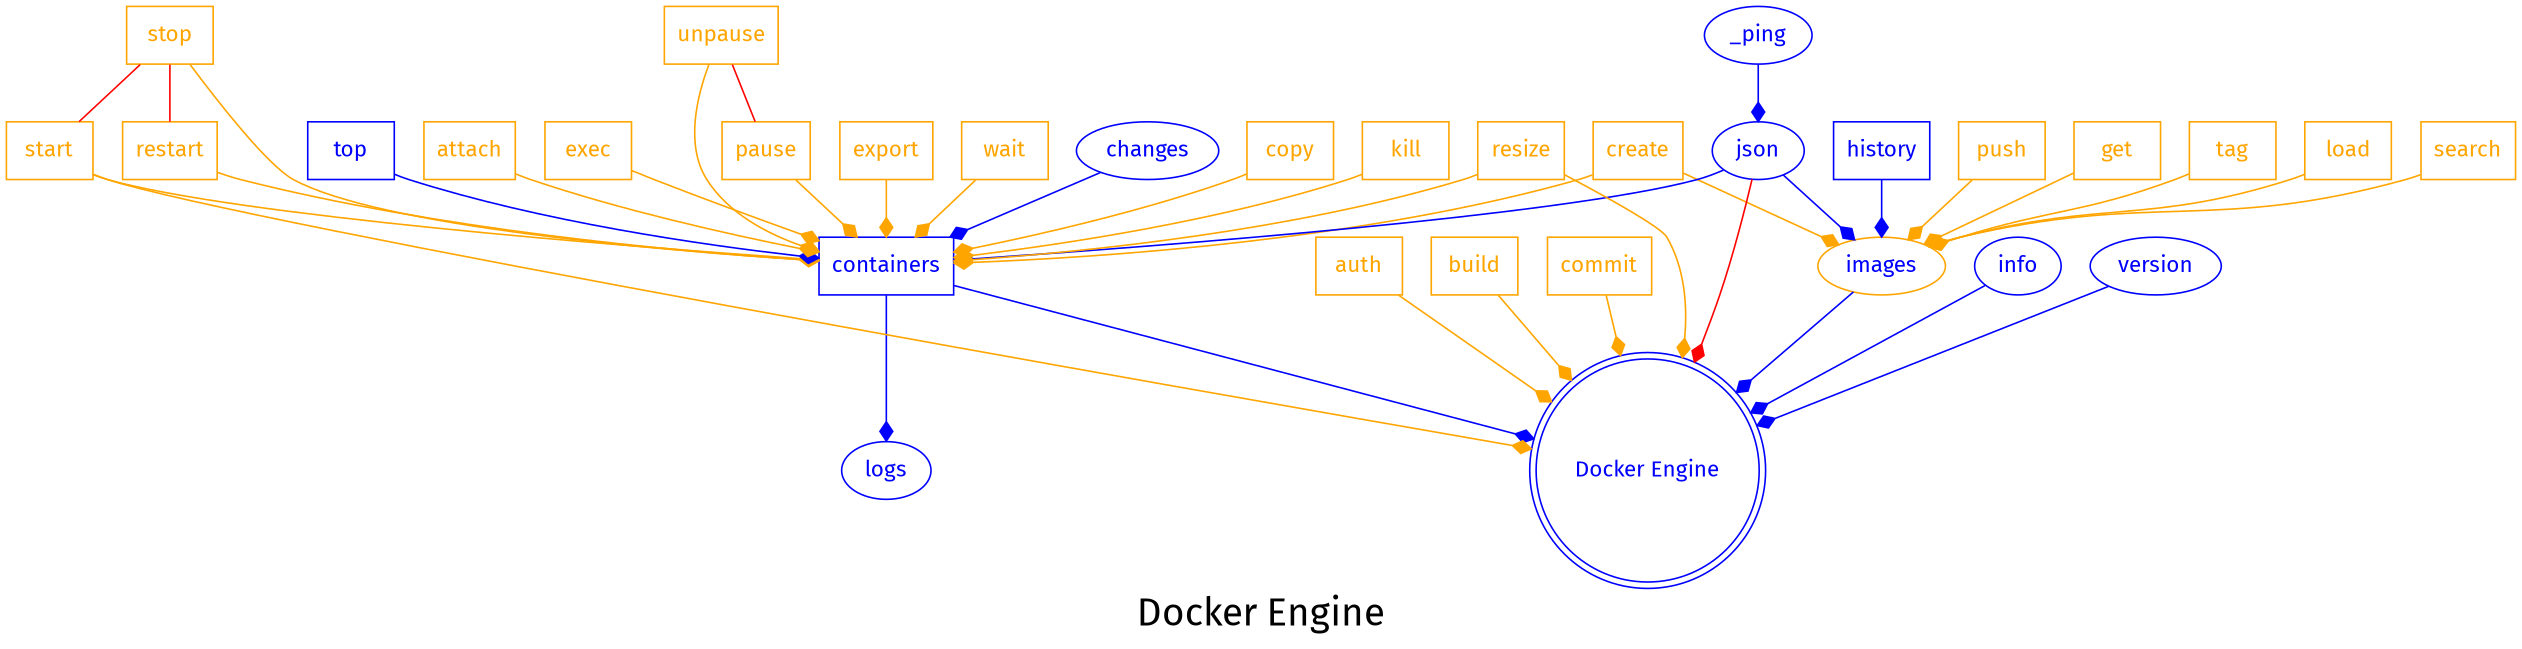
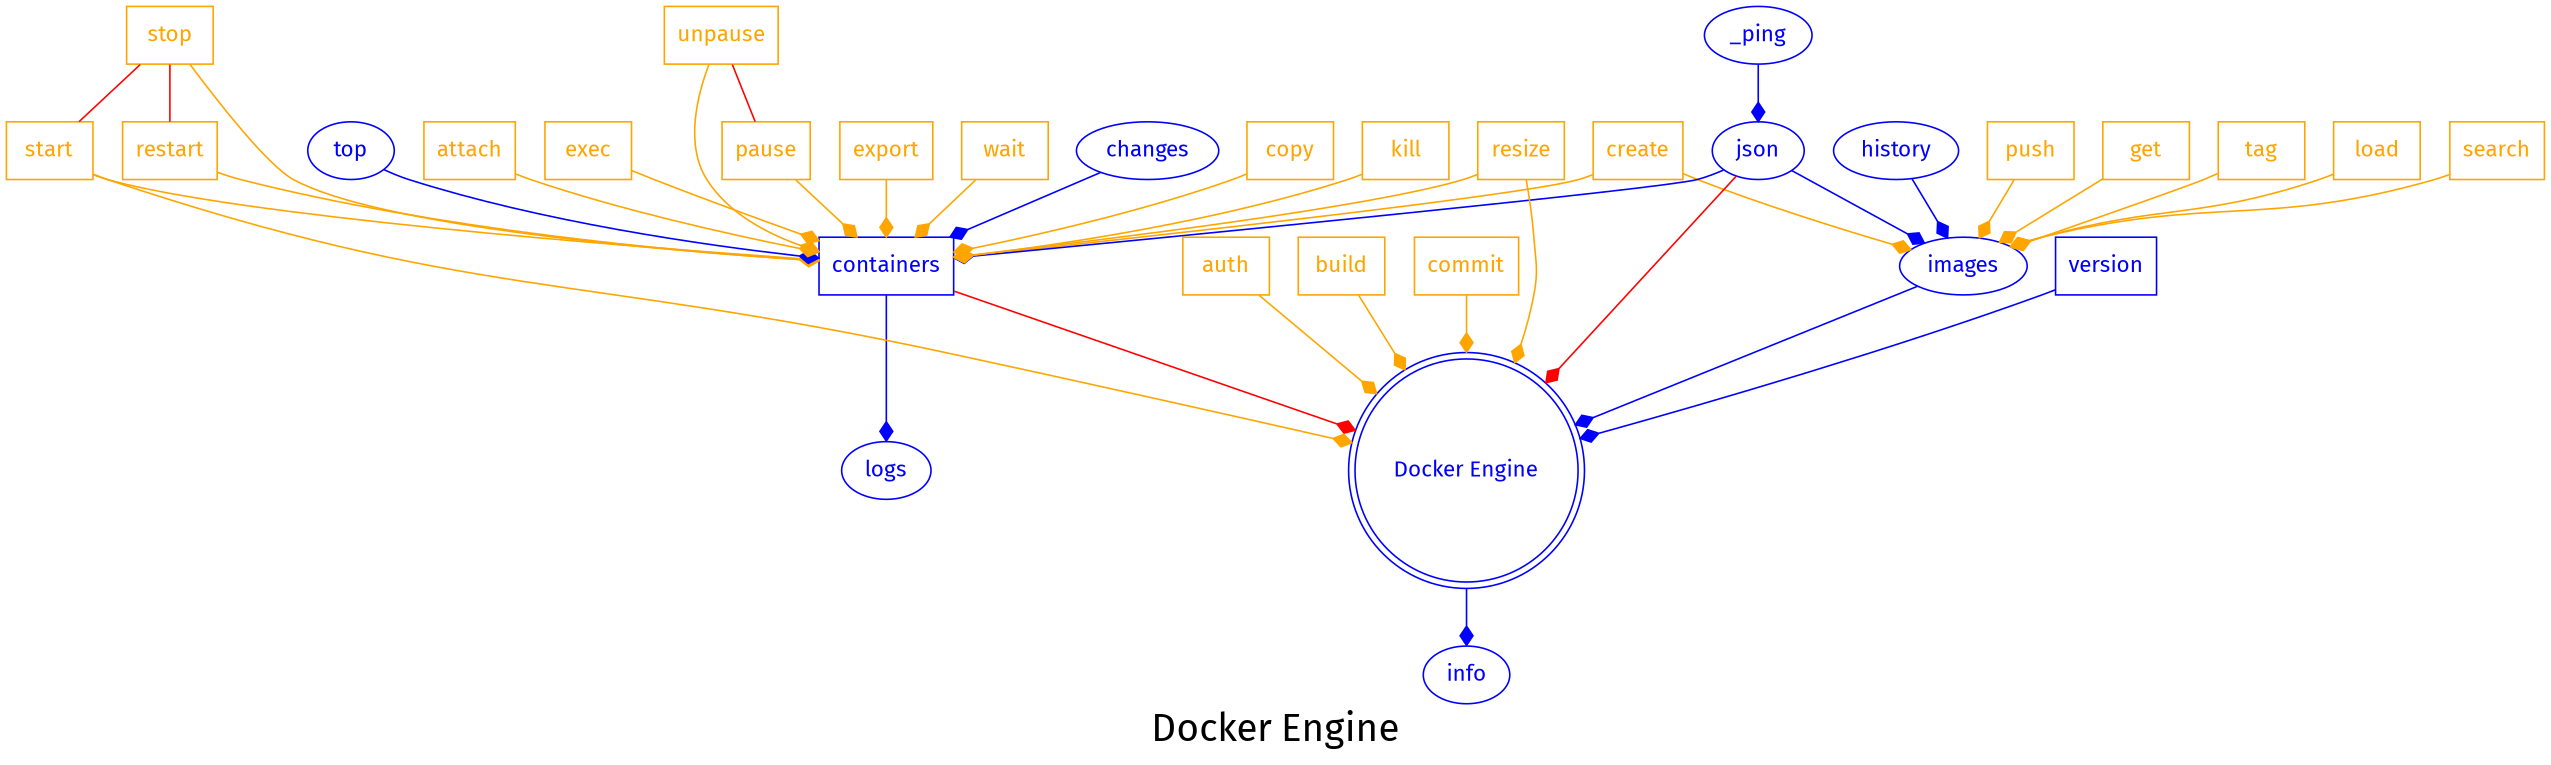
(351, 151) -> (351, 151)
(1882, 151) -> (1896, 151)
(1882, 266) -> (1963, 266)
(2156, 266) -> (2106, 266)
(1876, 345) -> (1467, 607)
(1234, 360) -> (1145, 357)
